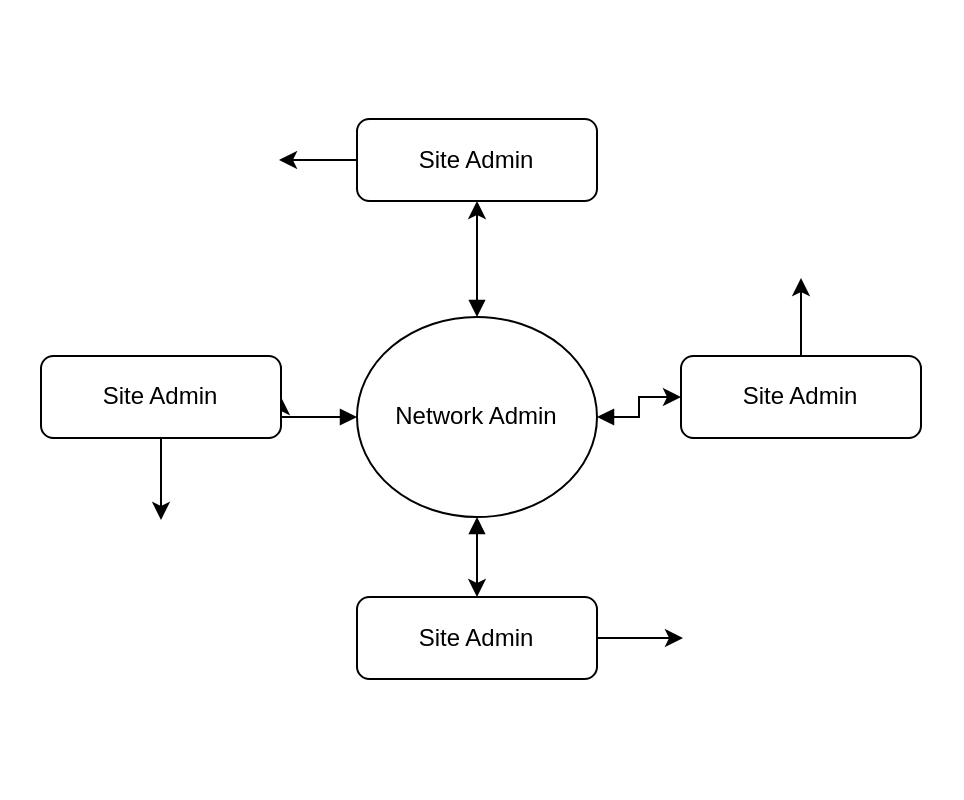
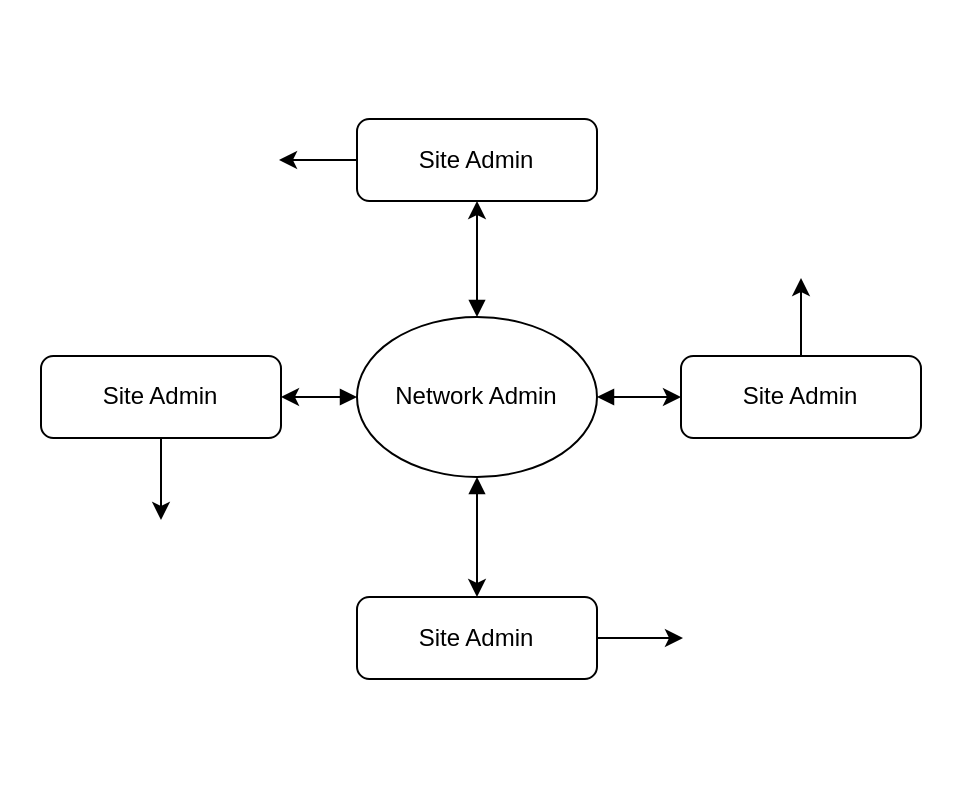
(477, 417) -> (477, 397)
